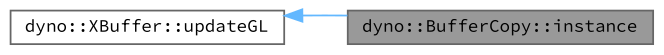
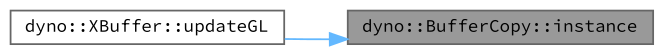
(325, 15) -> (307, 39)
